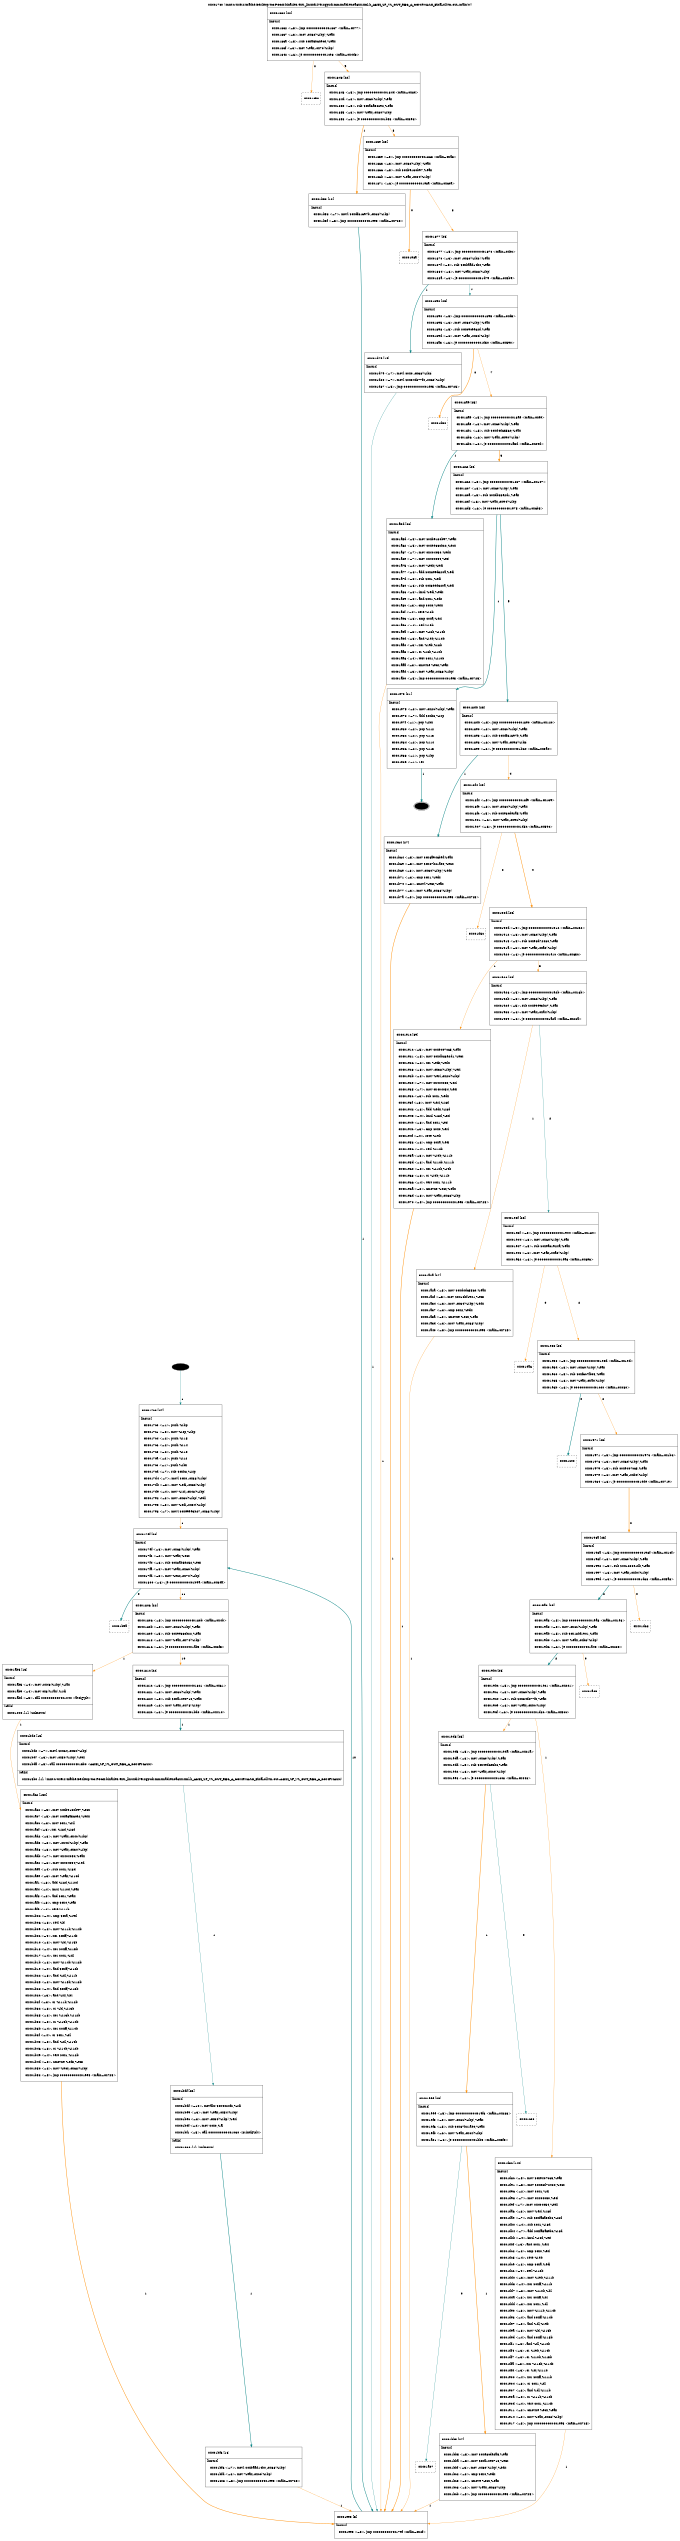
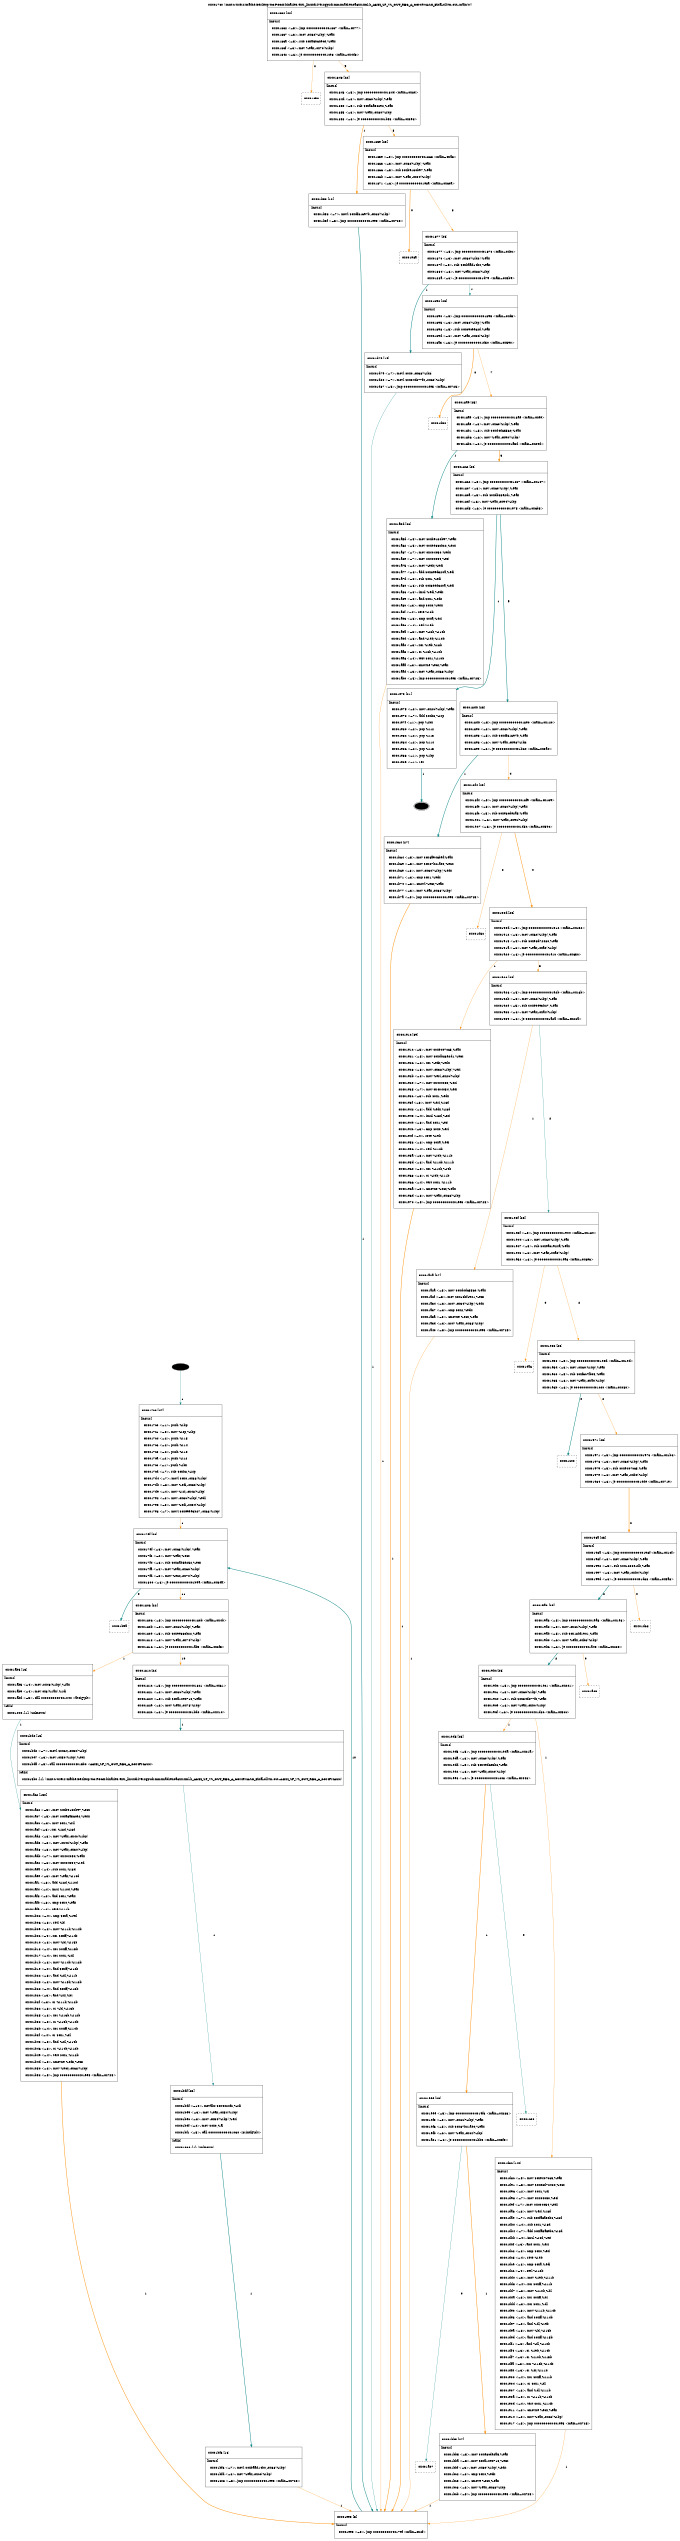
(11, 1763) -> (11, 1763)
